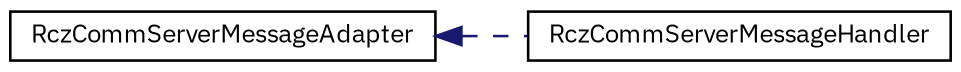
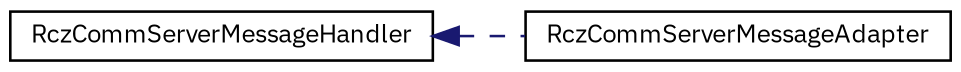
(495, 36) -> (492, 36)
